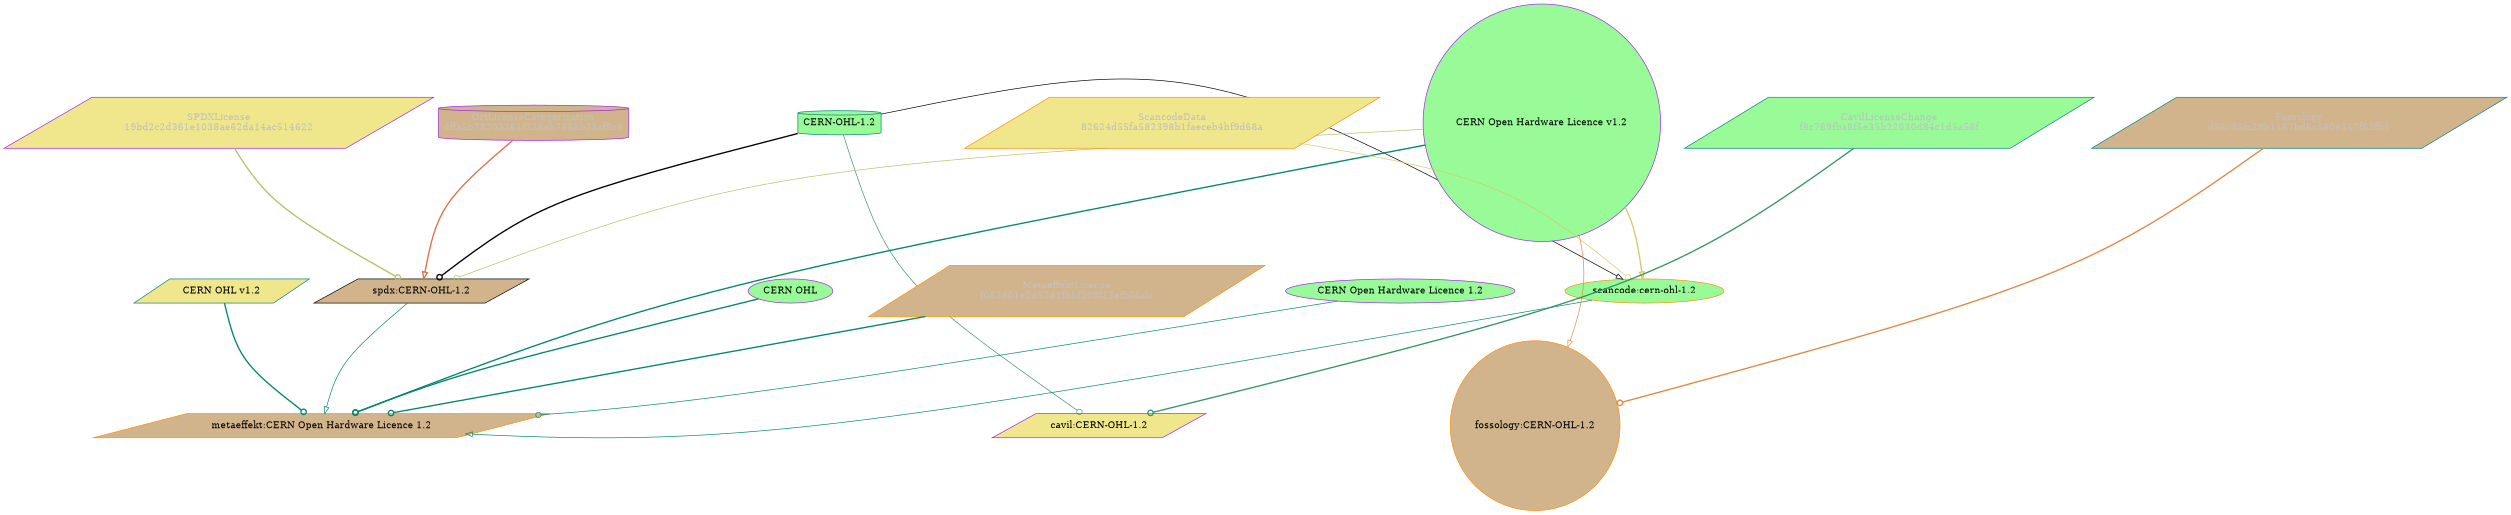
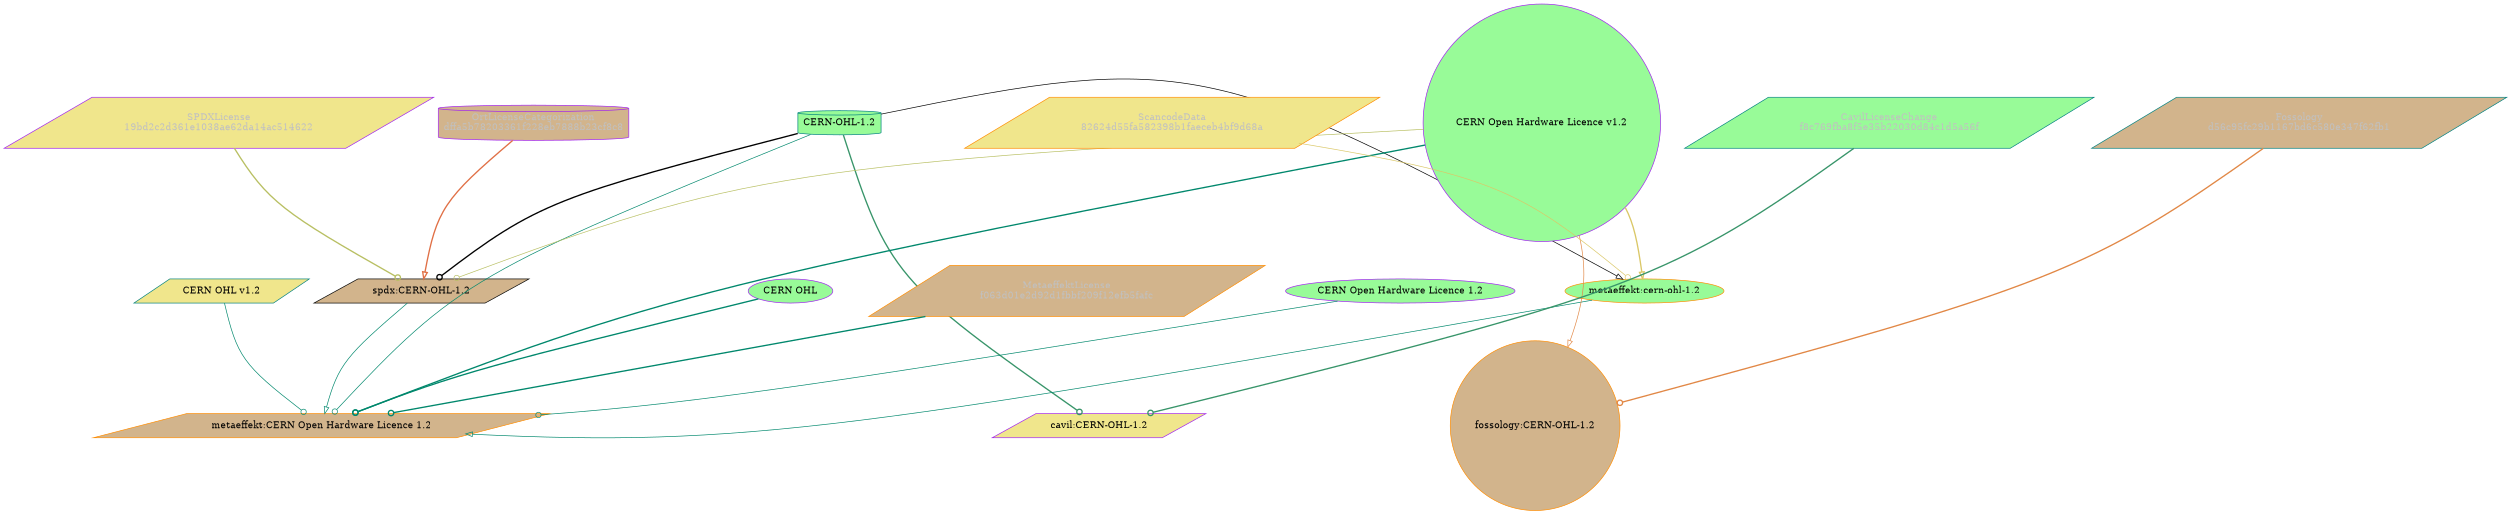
none -> (518, 262)
(1644, 291) -> (1644, 291)
(929, 298) -> (929, 298)
(250, 365) -> (250, 365)
